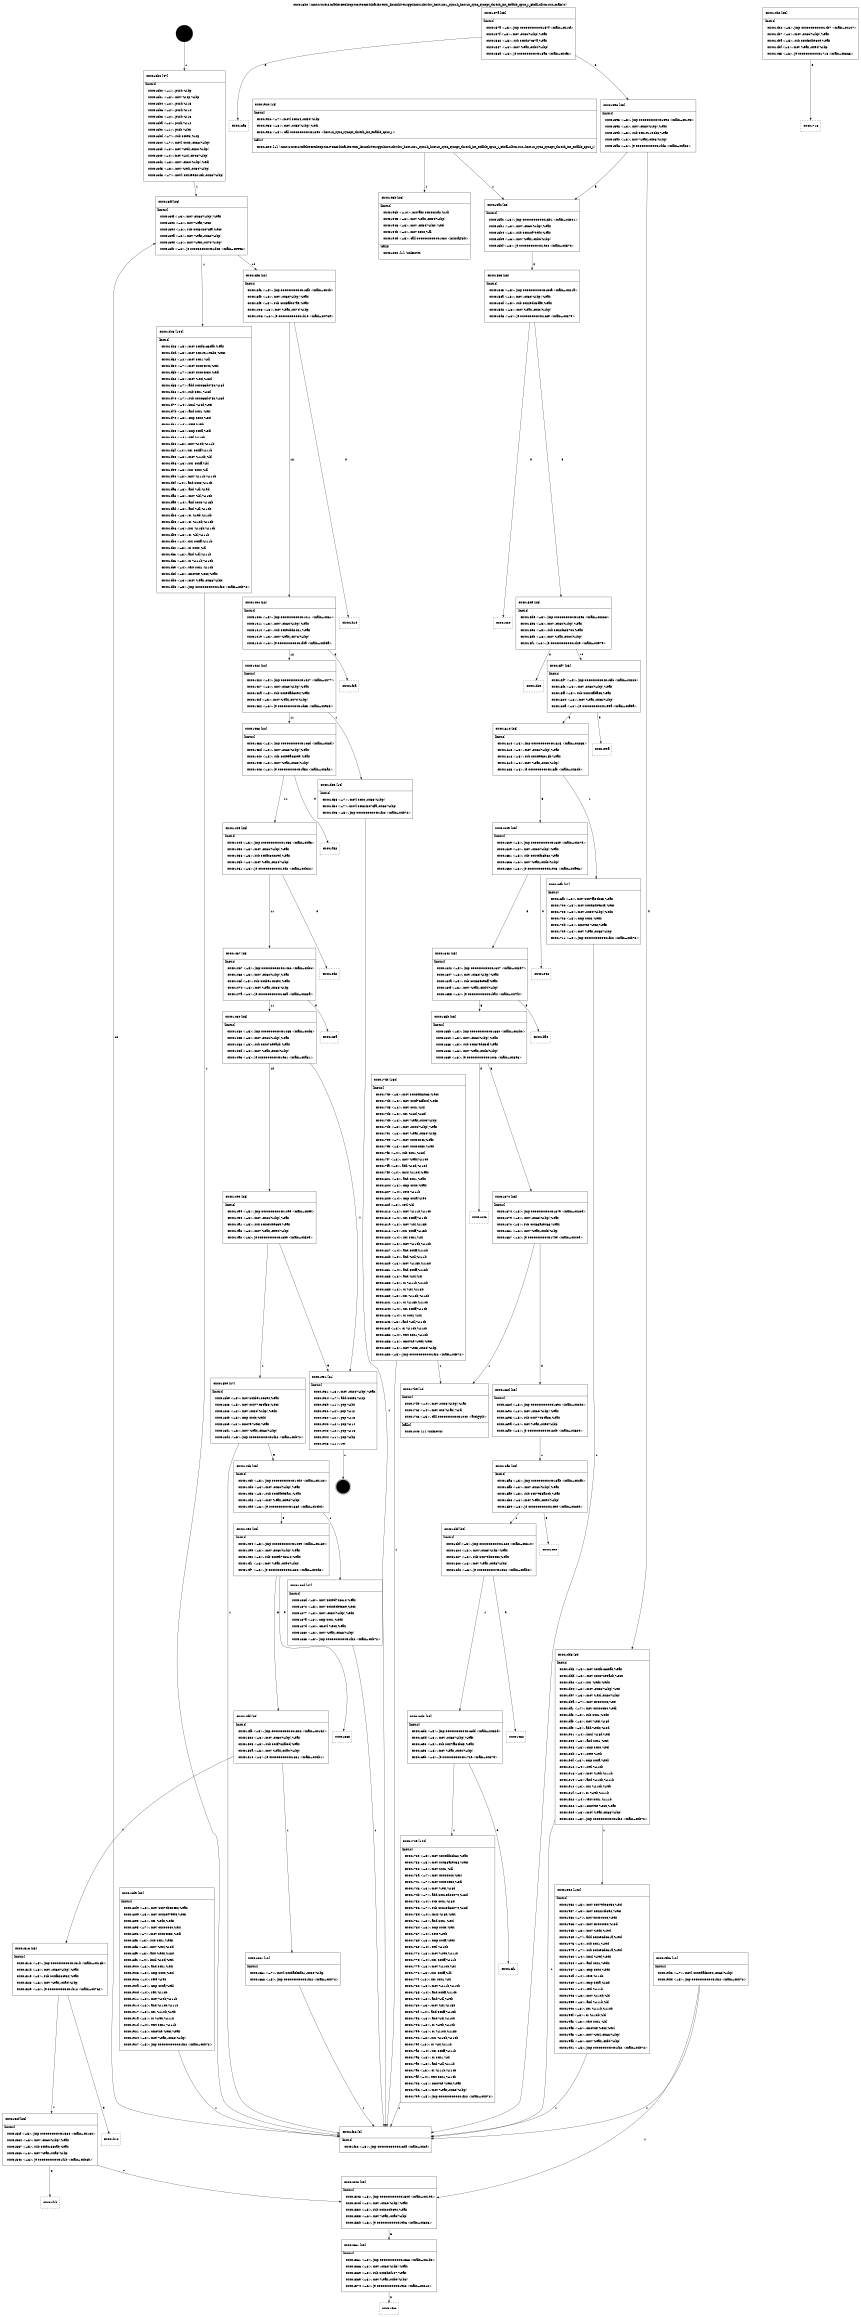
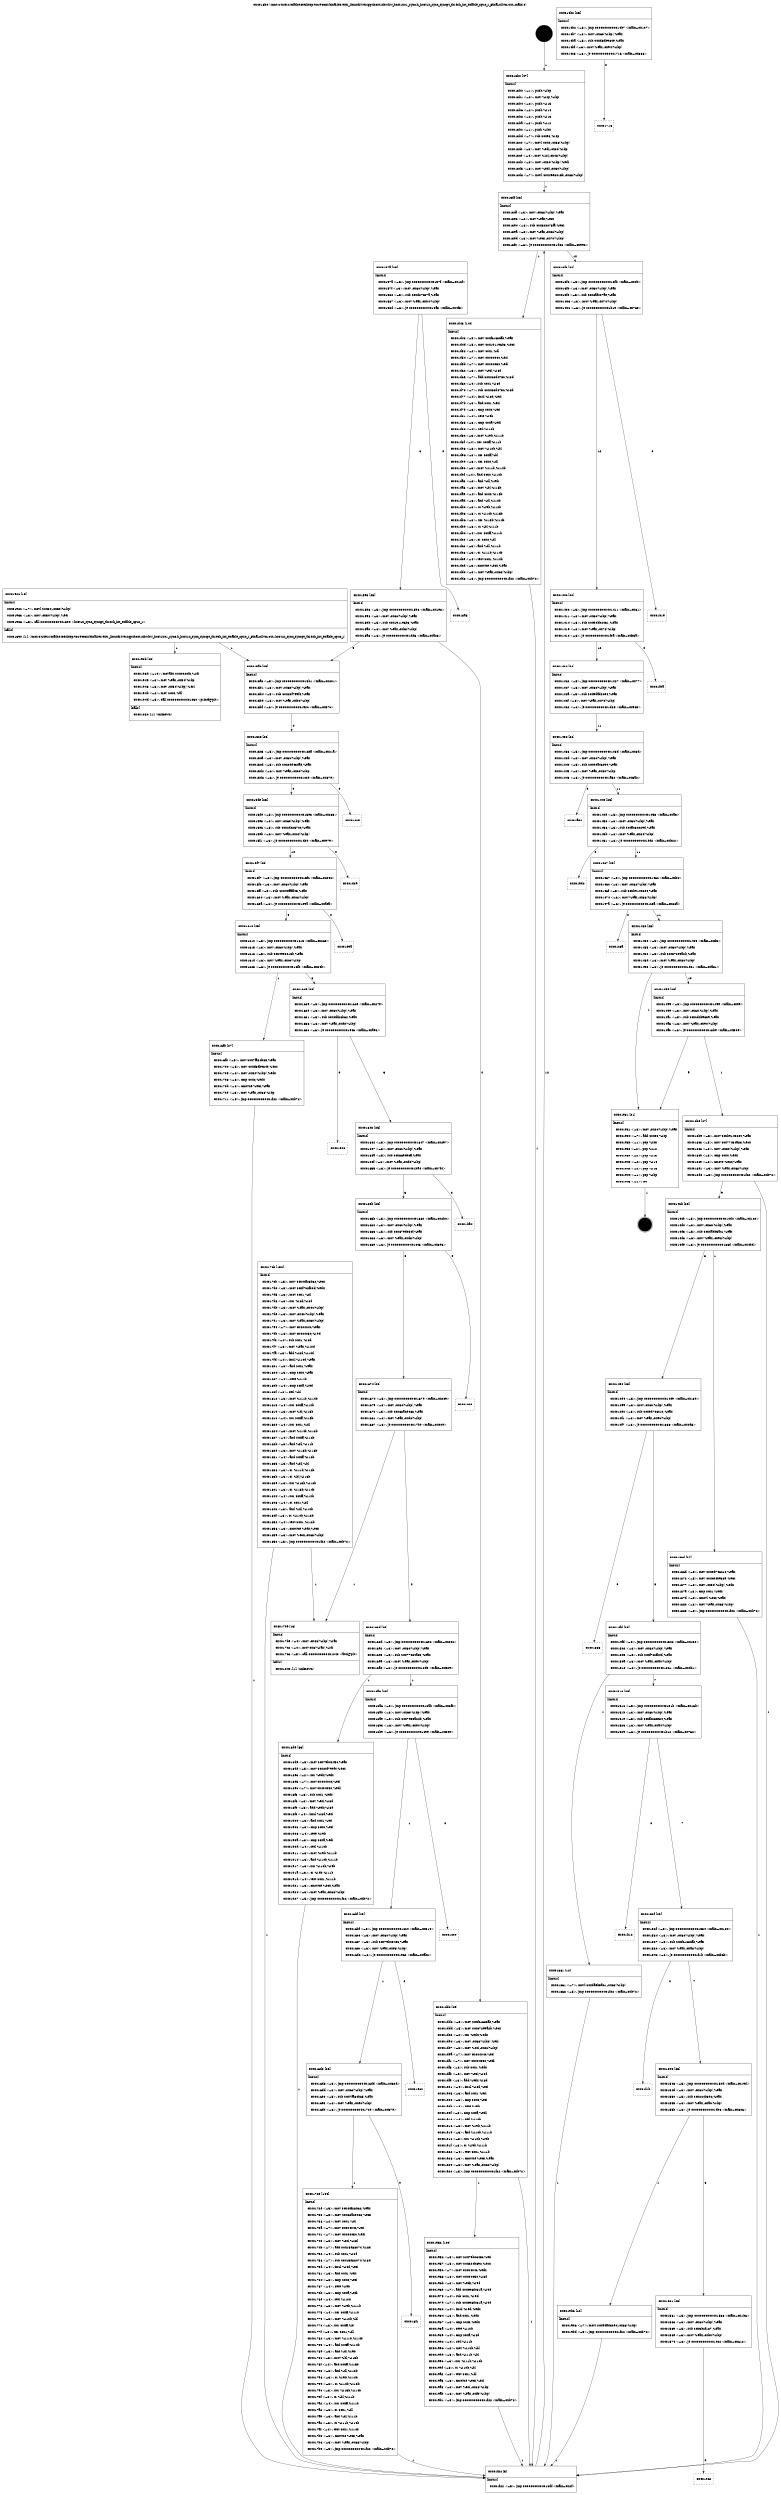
(365, 799) -> none
none -> (351, 1705)
(611, 2139) -> (646, 2208)
